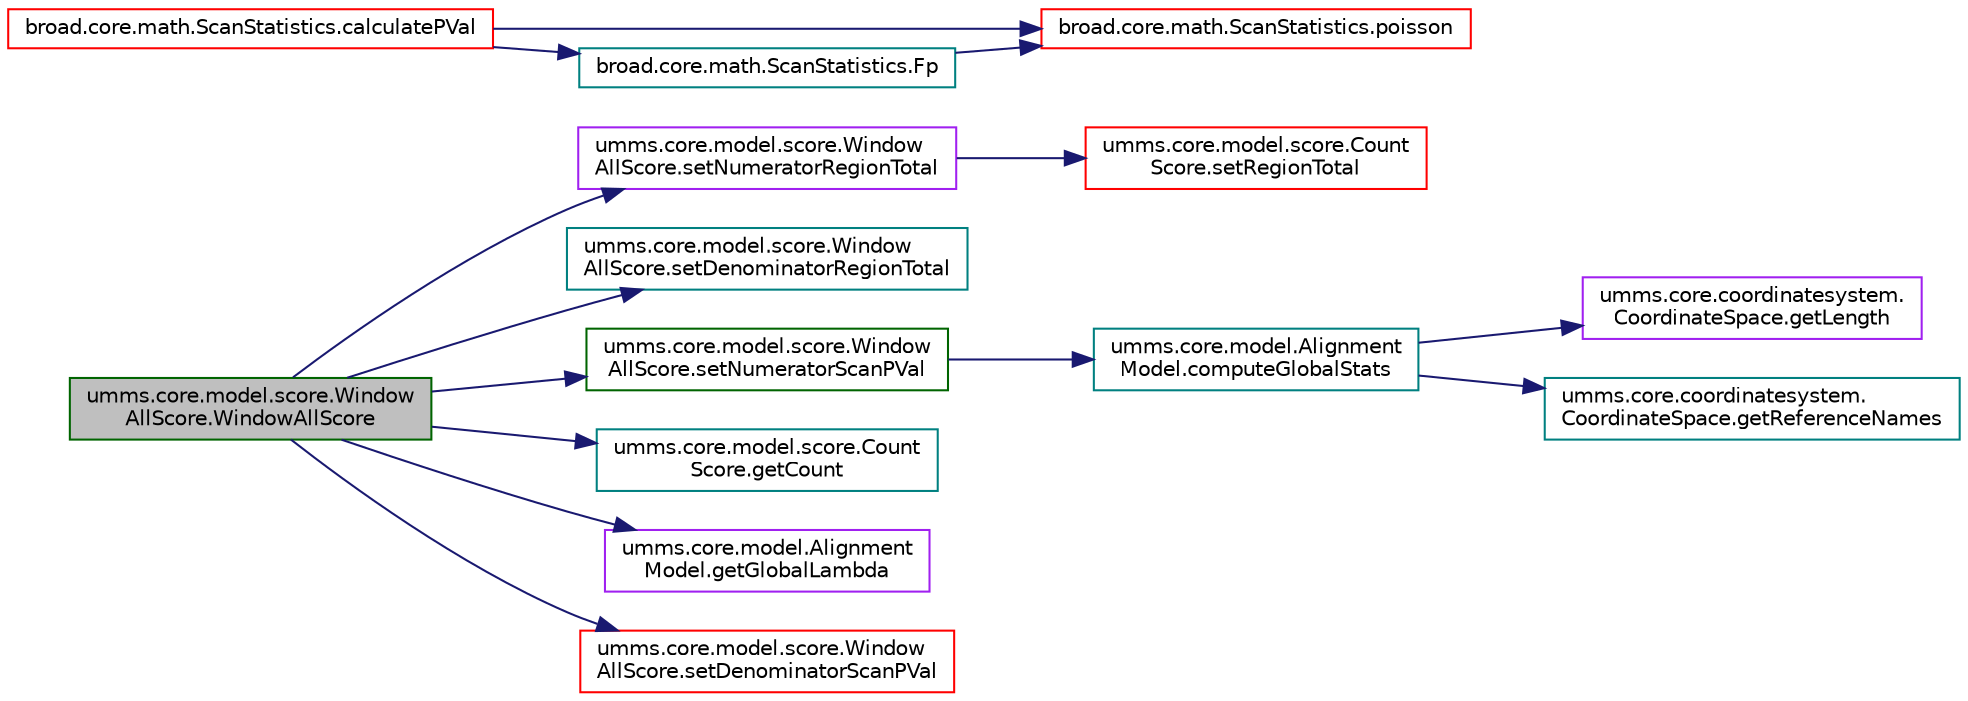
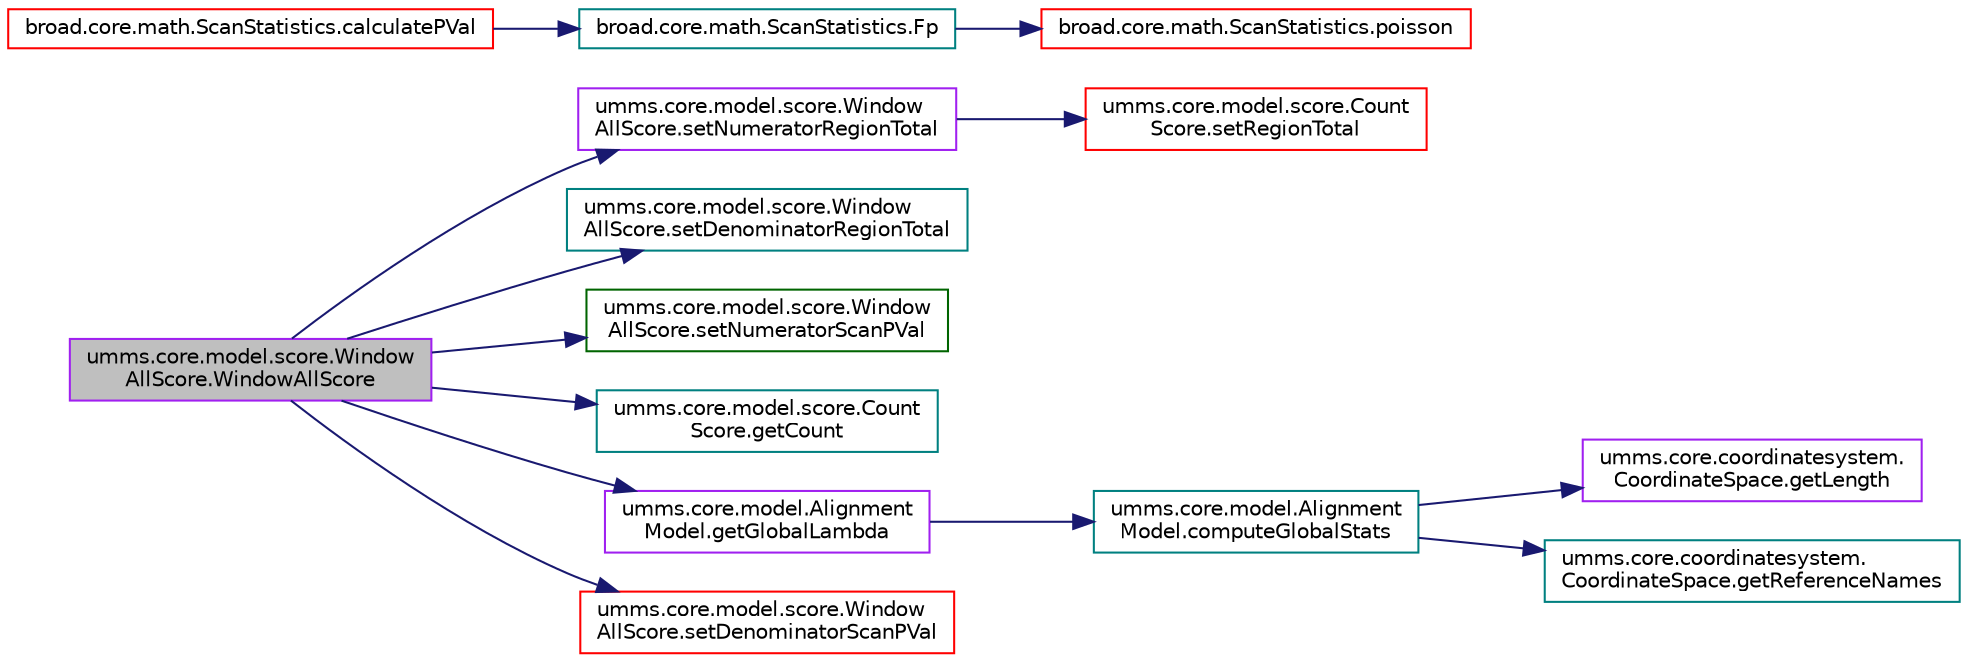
(757, 29) -> none
(1010, 359) -> (1002, 522)
(251, 409) -> (251, 370)
